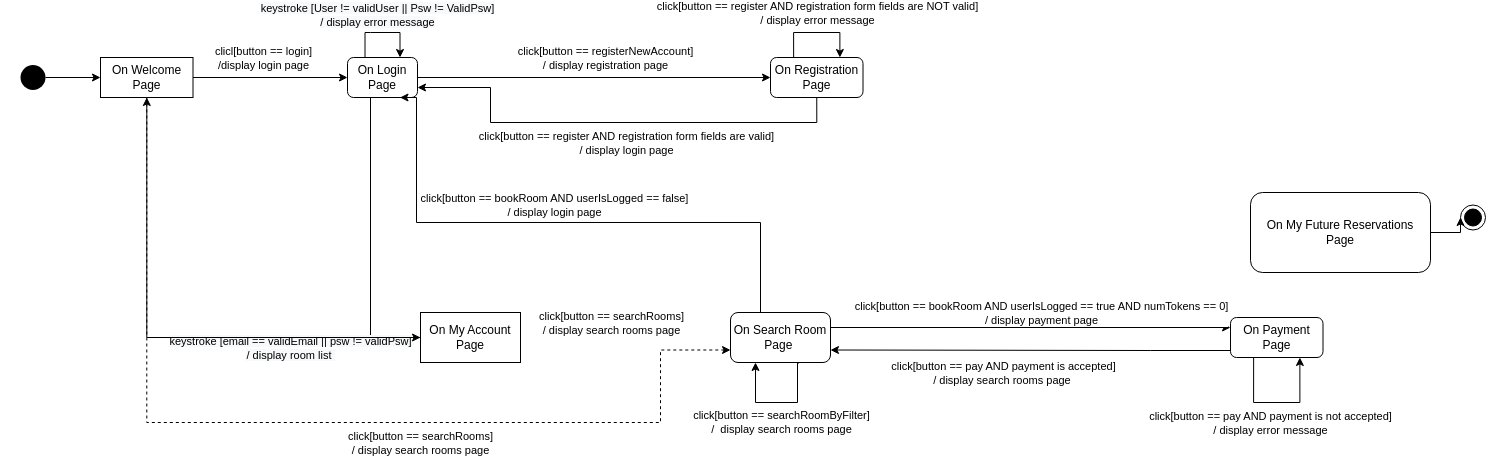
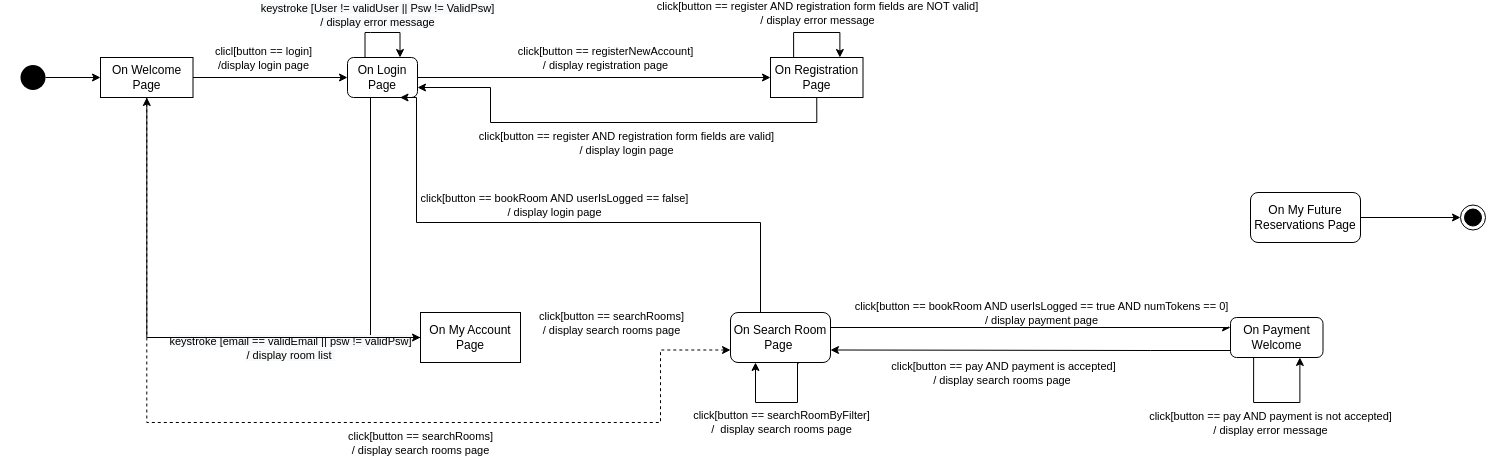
(817, 78) -> (817, 78)
(1341, 233) -> (1306, 218)
(1277, 338) -> (1277, 338)
